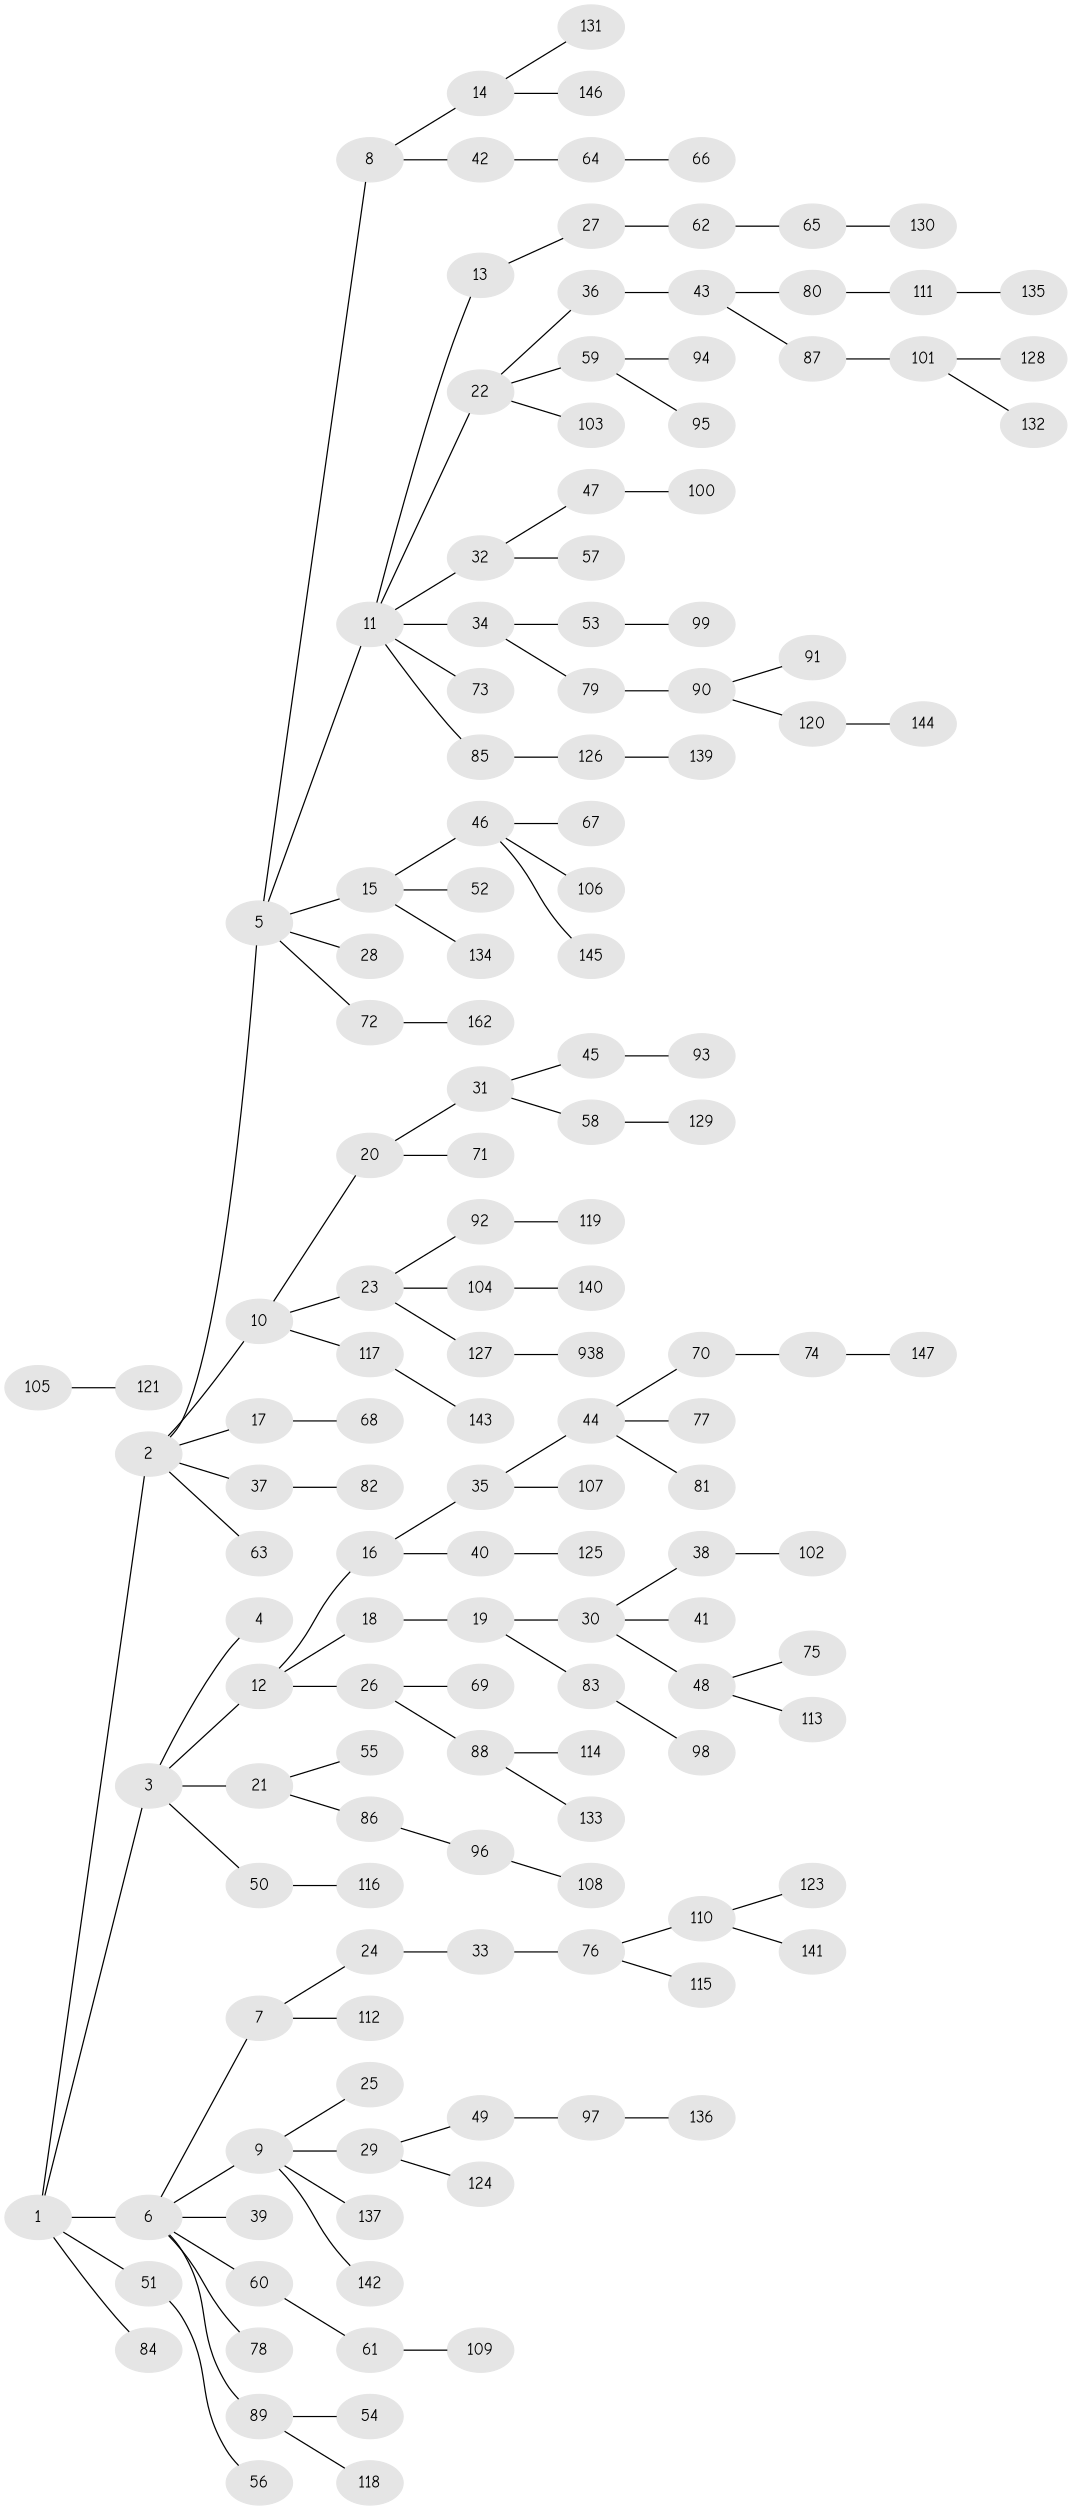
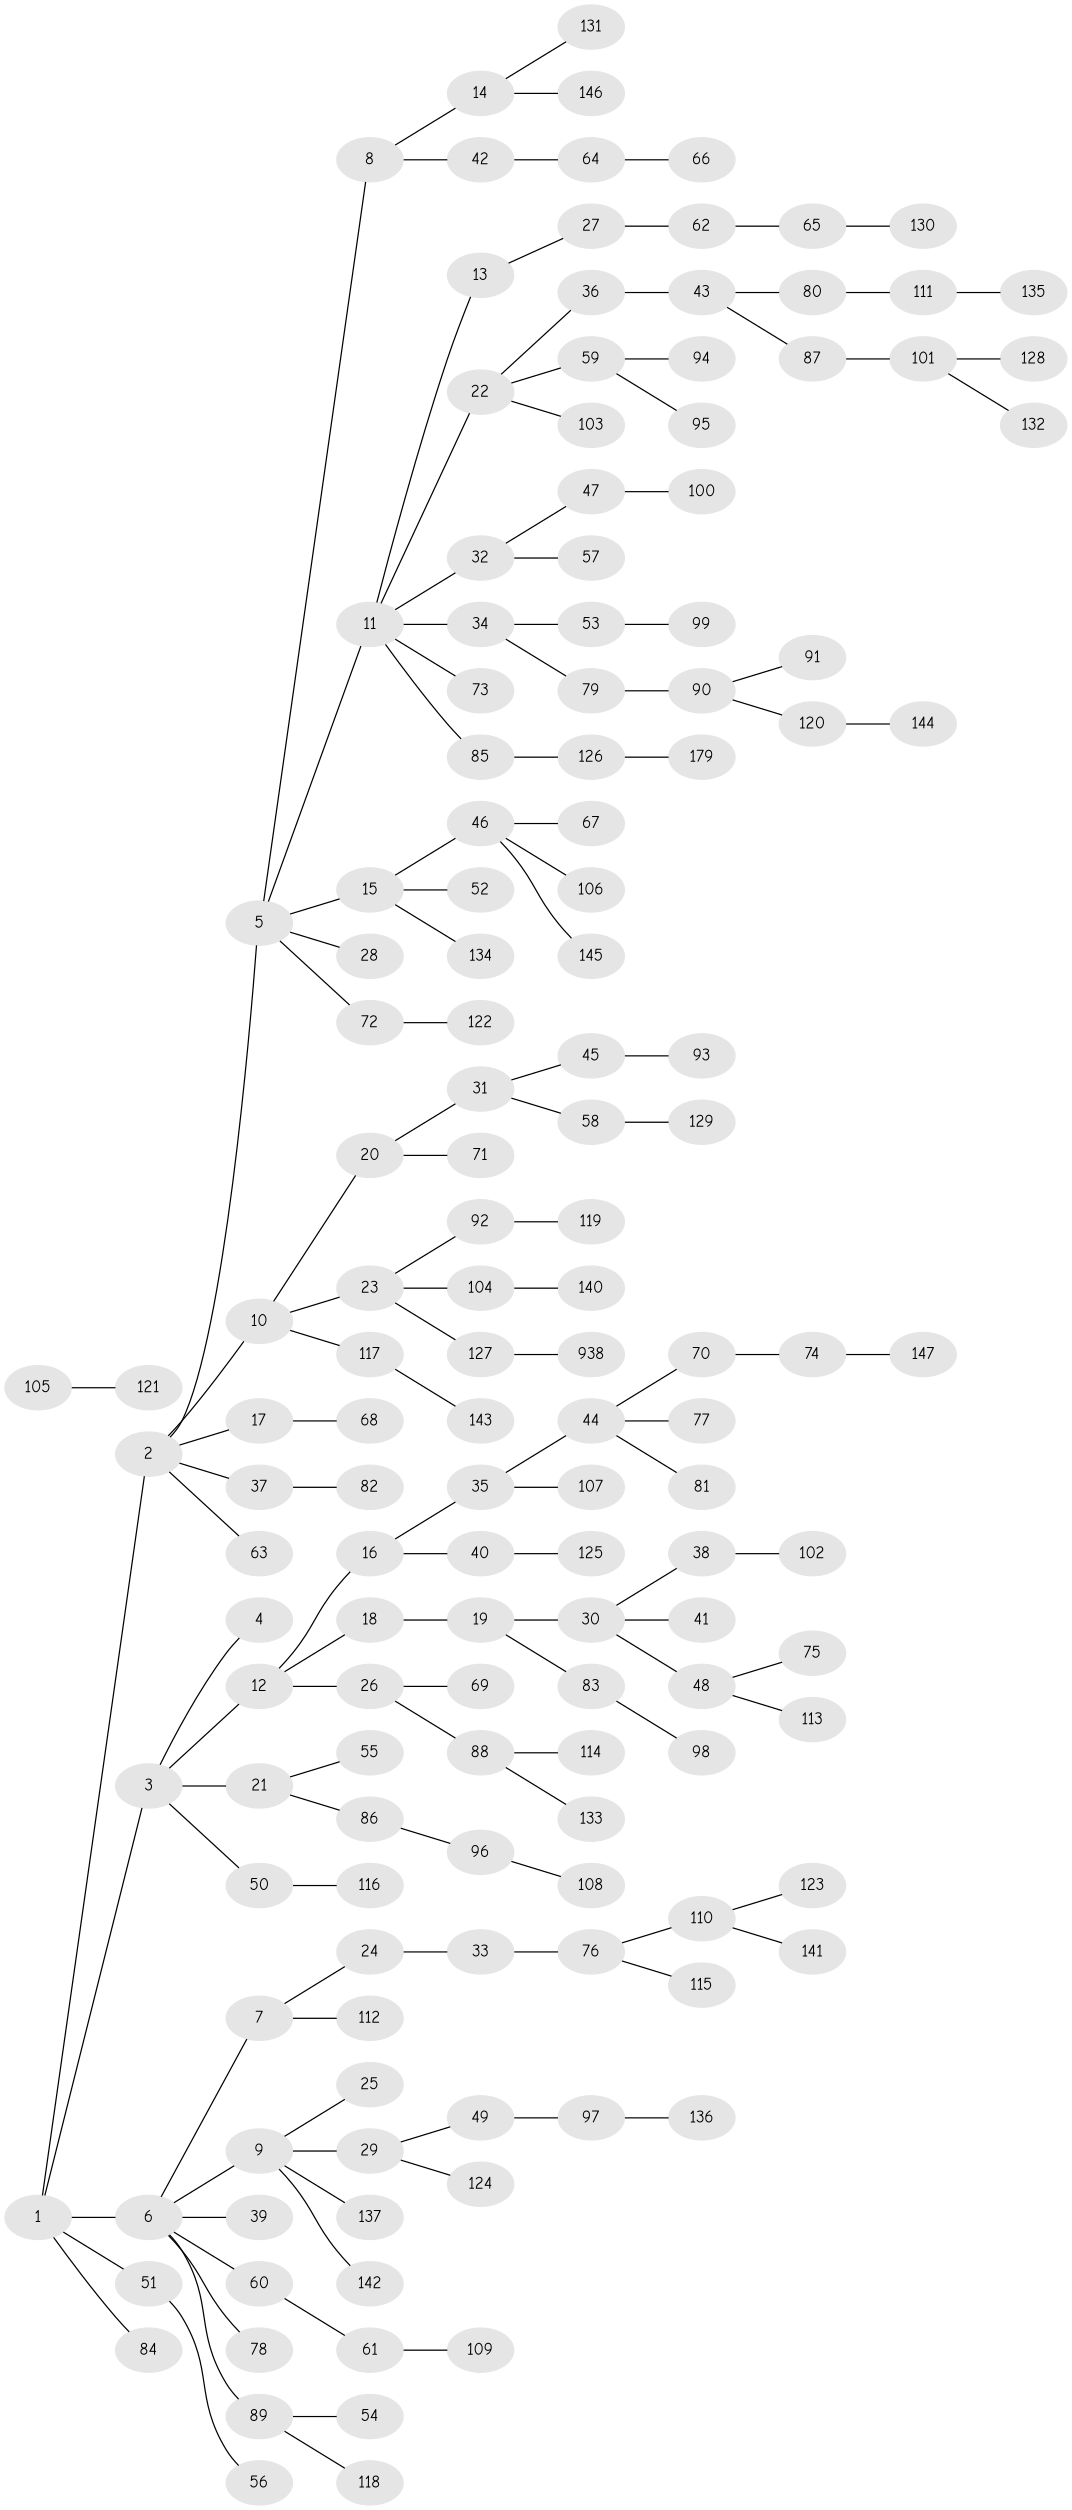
(702, 757) -> (702, 757)
(481, 1023) -> (481, 1023)
